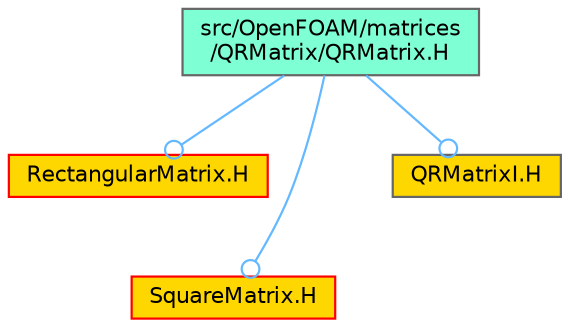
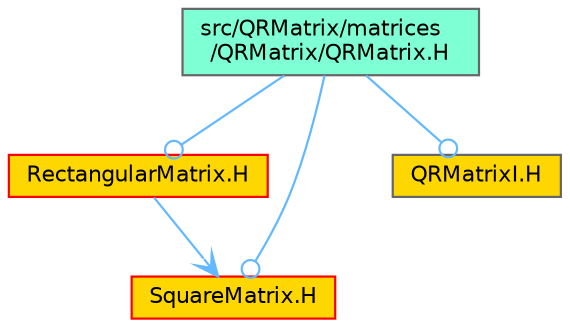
(331, 42) -> (331, 42)
none -> (179, 228)
